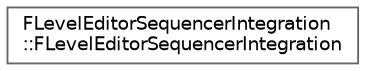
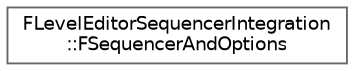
(183, 35) -> (177, 35)
